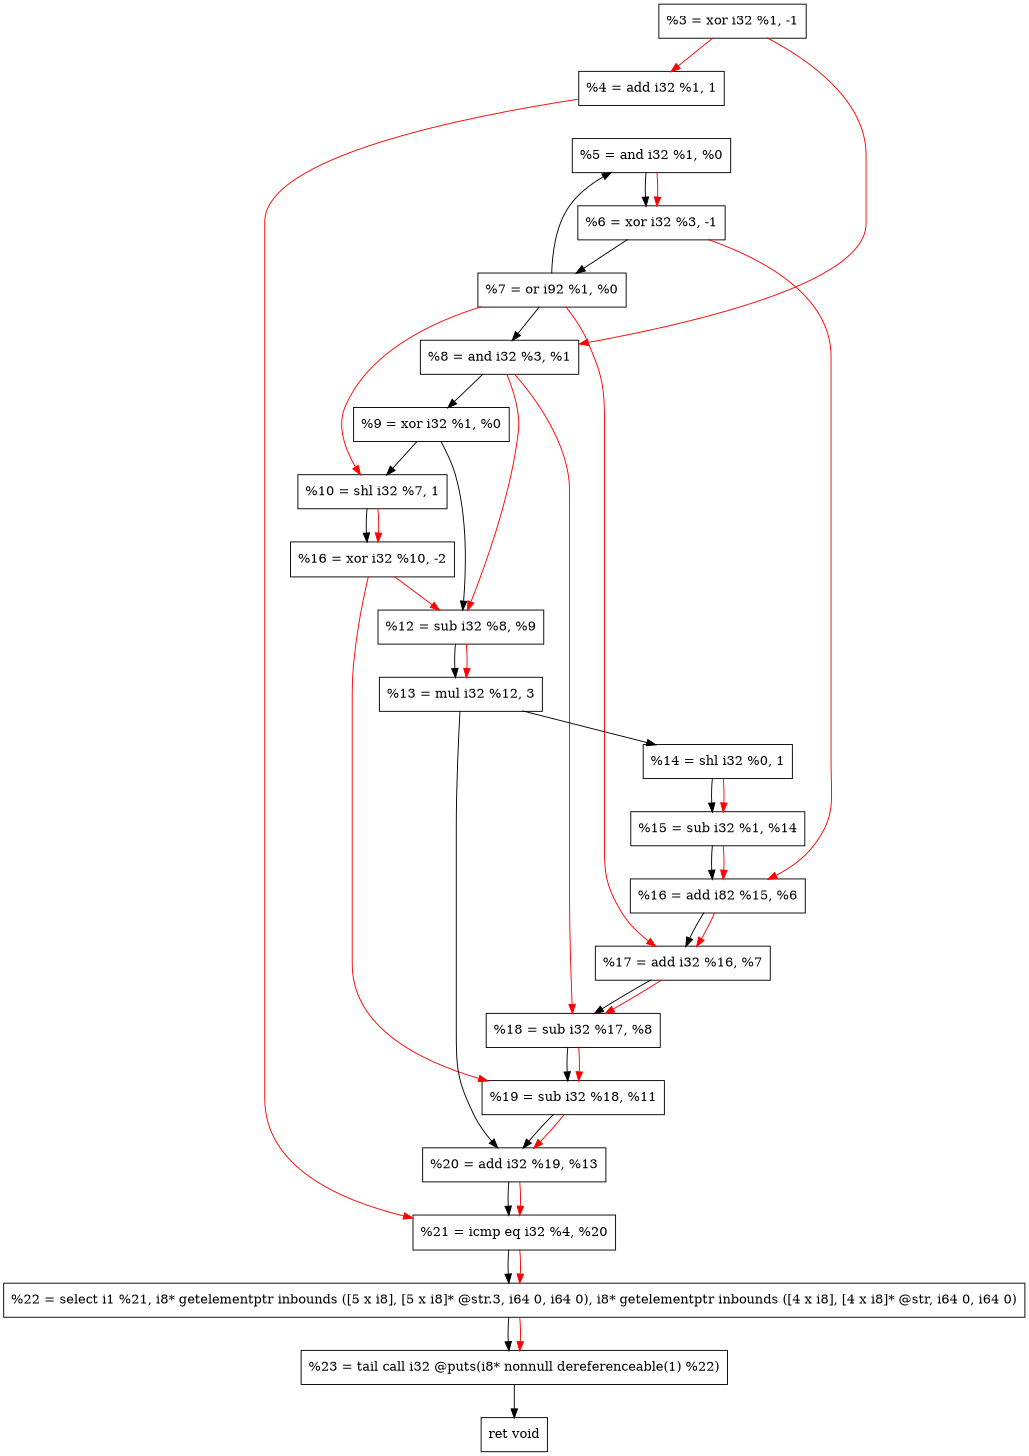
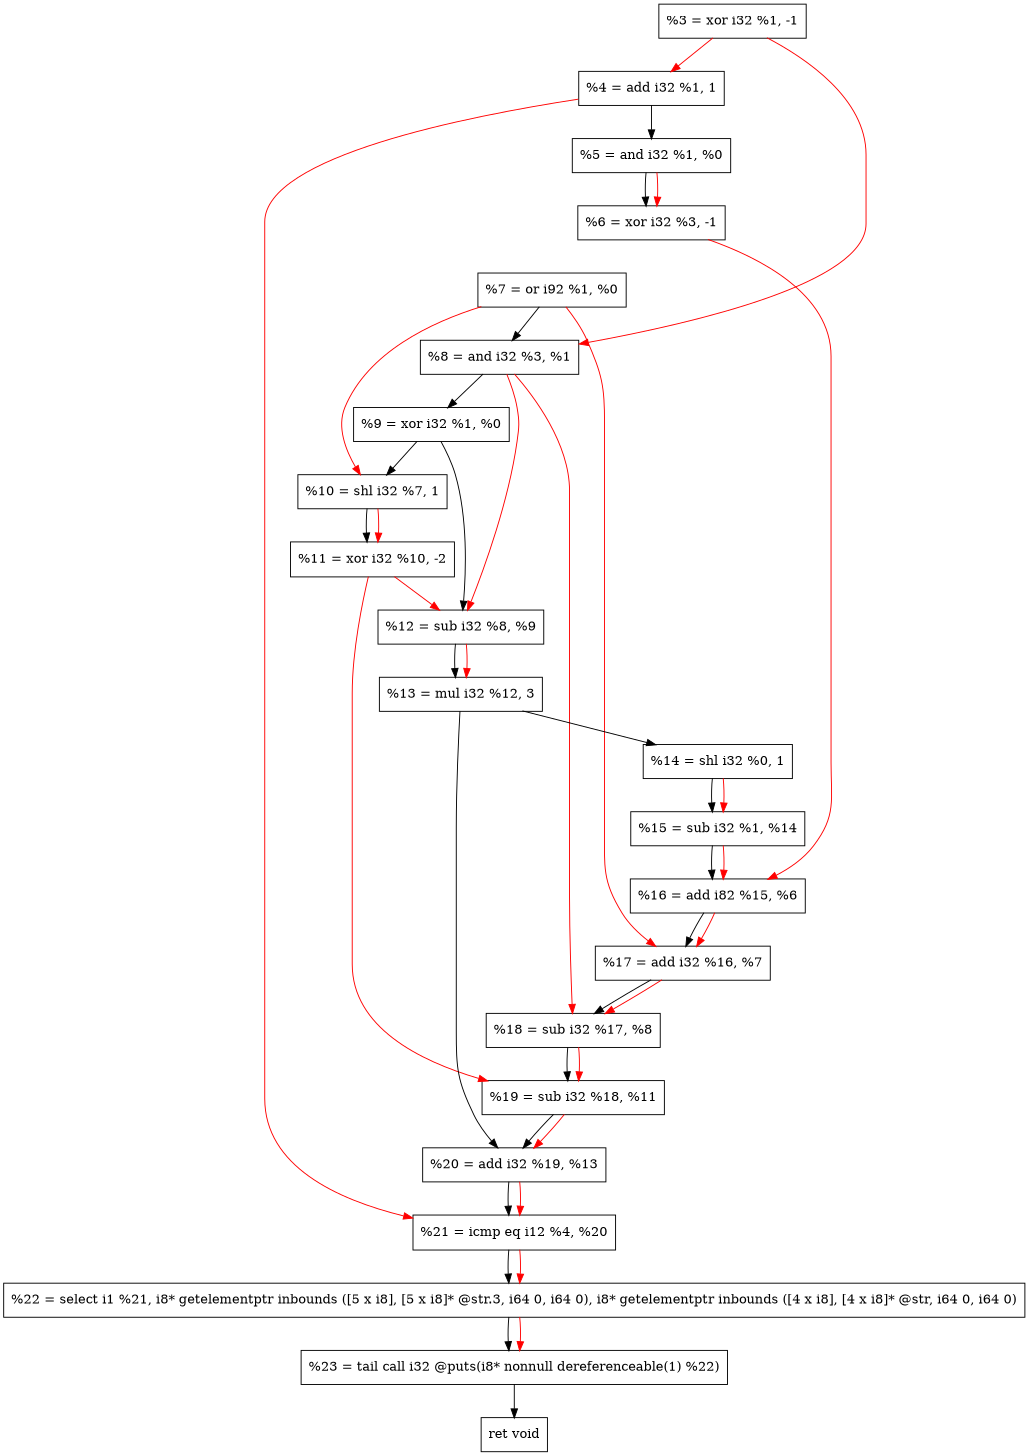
(563, 217) -> (651, 117)
(606, 254) -> none
(372, 559) -> (372, 559)
(514, 1233) -> (514, 1233)
